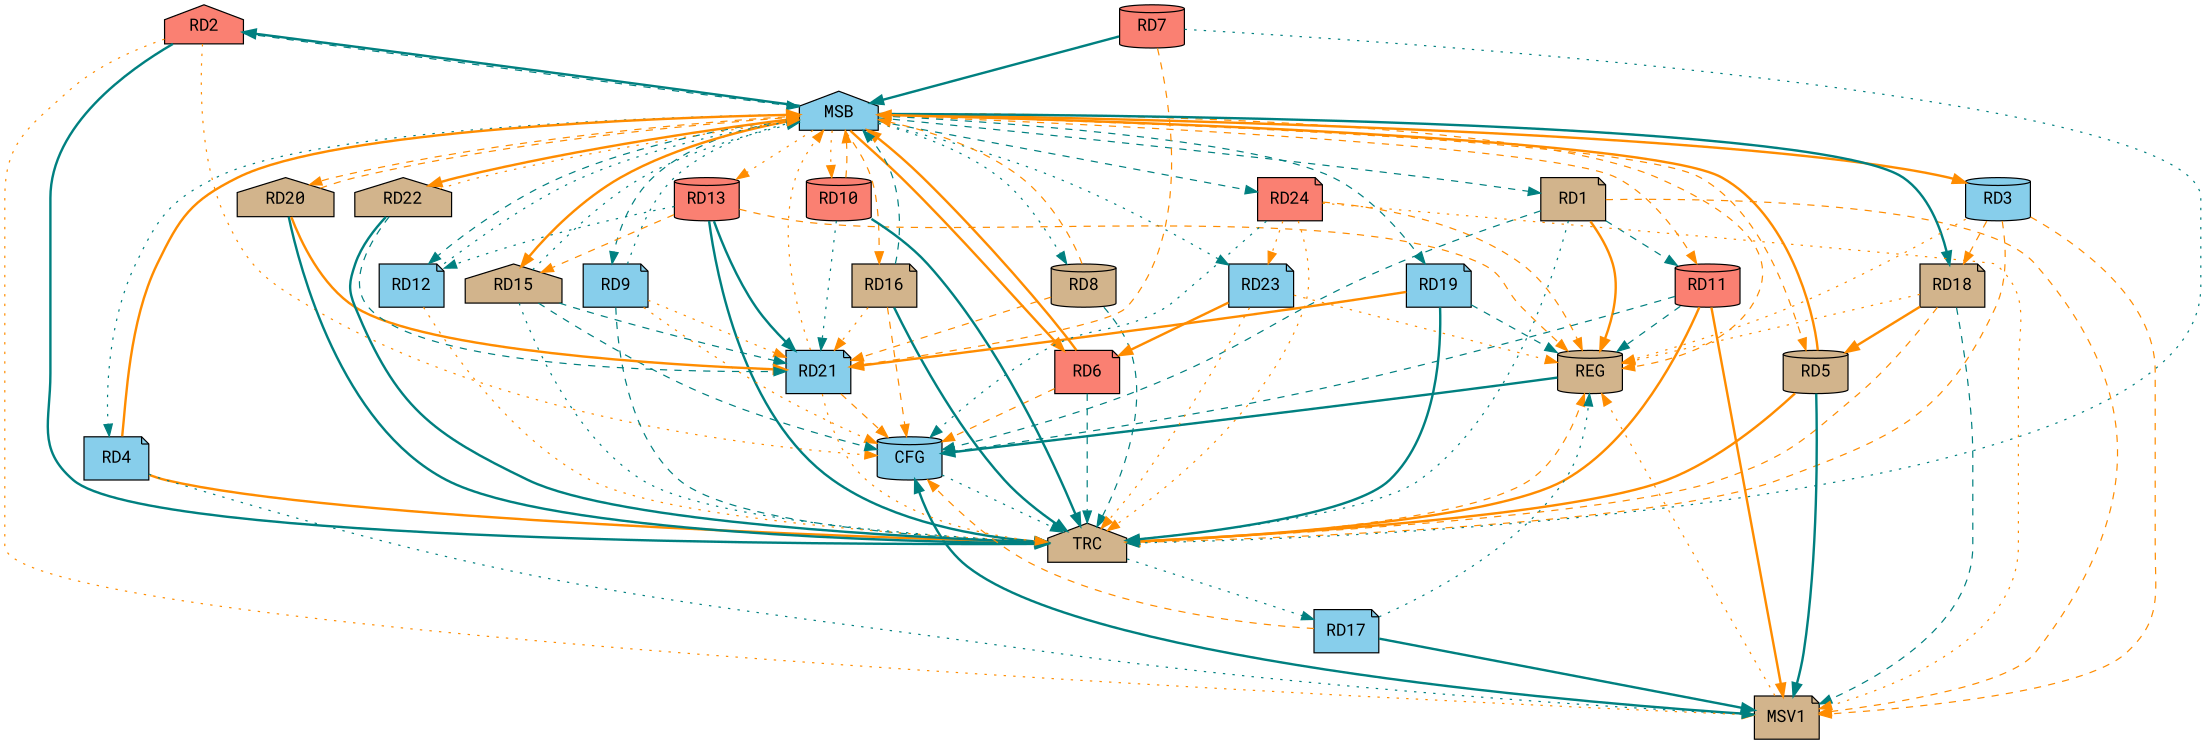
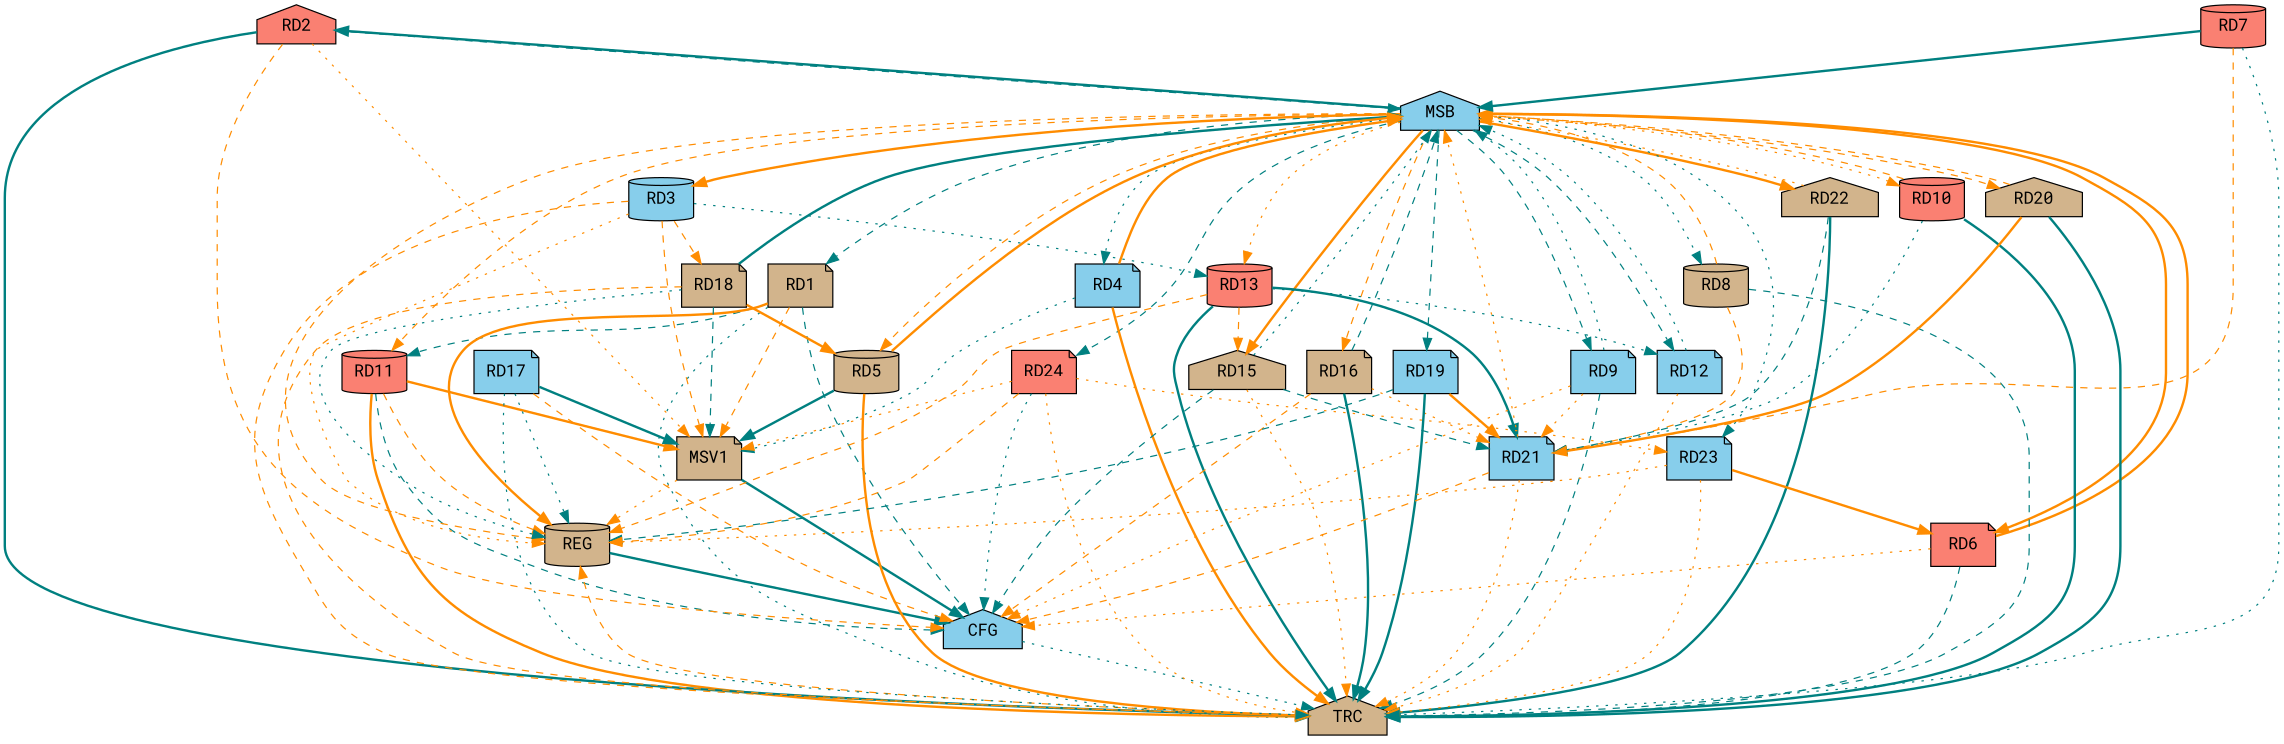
(1437, 124) -> (1051, 147)
none -> (945, 233)
(1654, 325) -> (443, 479)
(1777, 327) -> (369, 335)
(435, 366) -> (371, 536)
(1004, 413) -> (1482, 587)
(910, 458) -> (983, 631)
(698, 501) -> (1318, 521)
(1215, 587) -> (650, 669)
